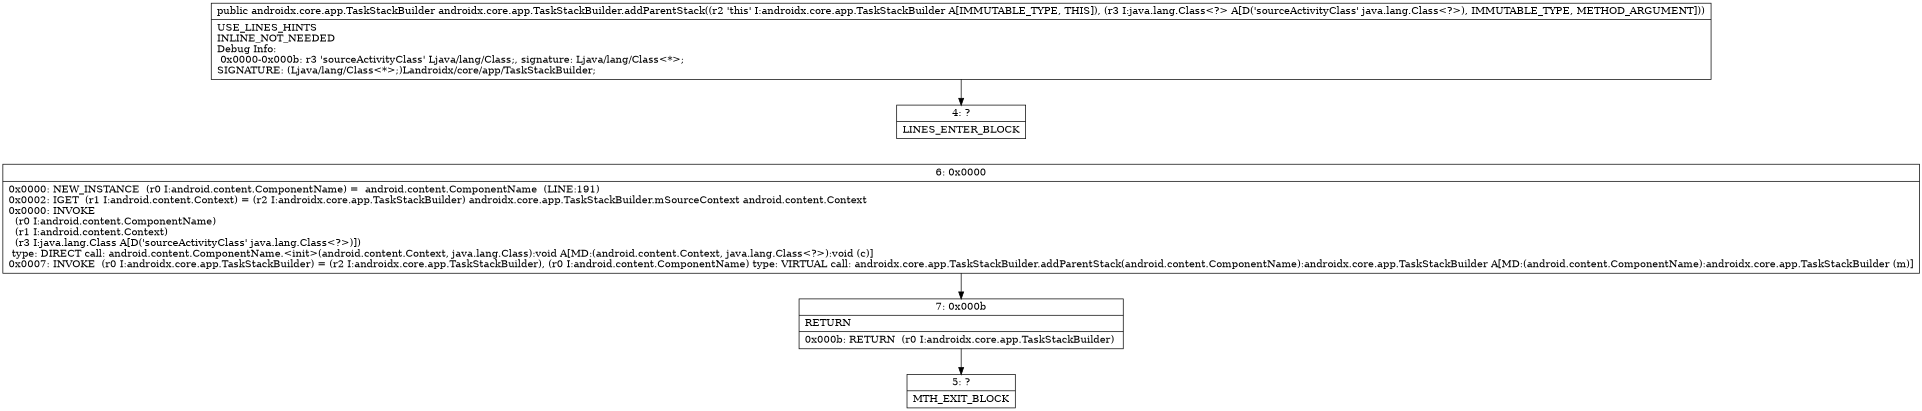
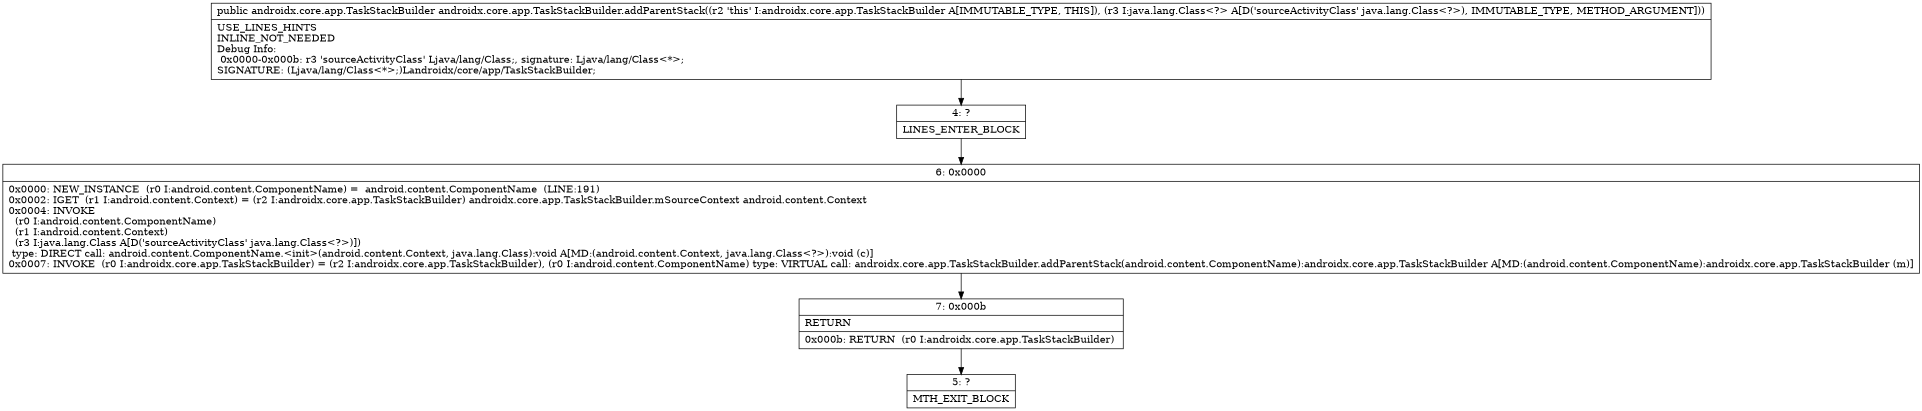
none -> (961, 148)
(55, 211) -> (55, 211)
